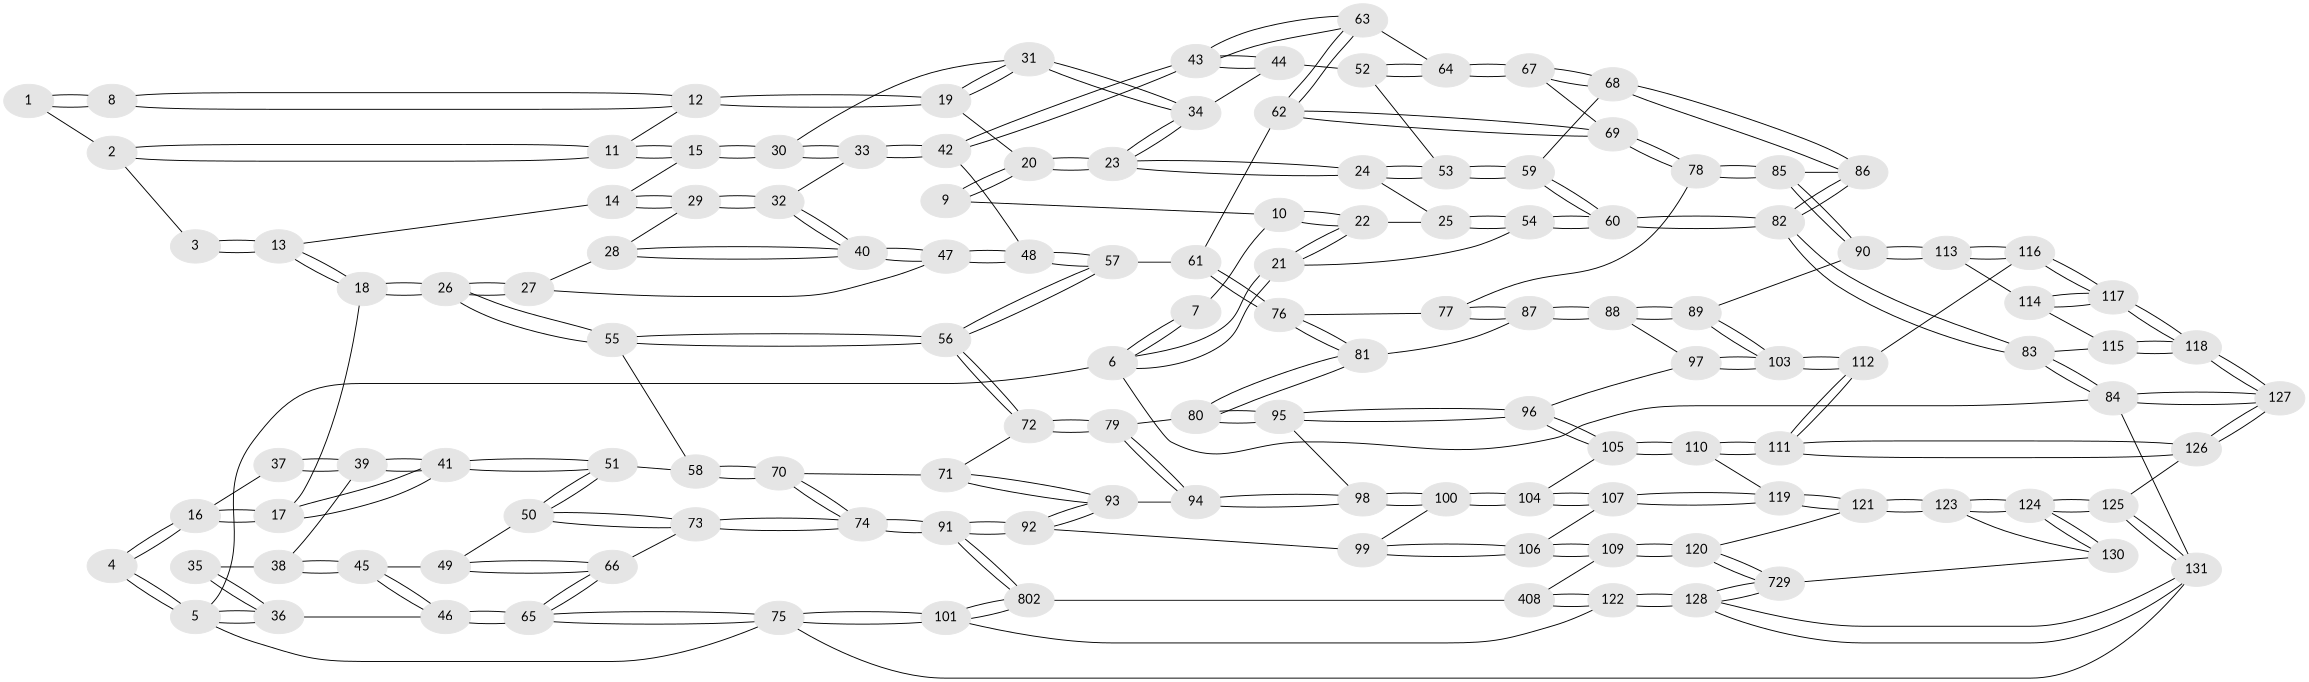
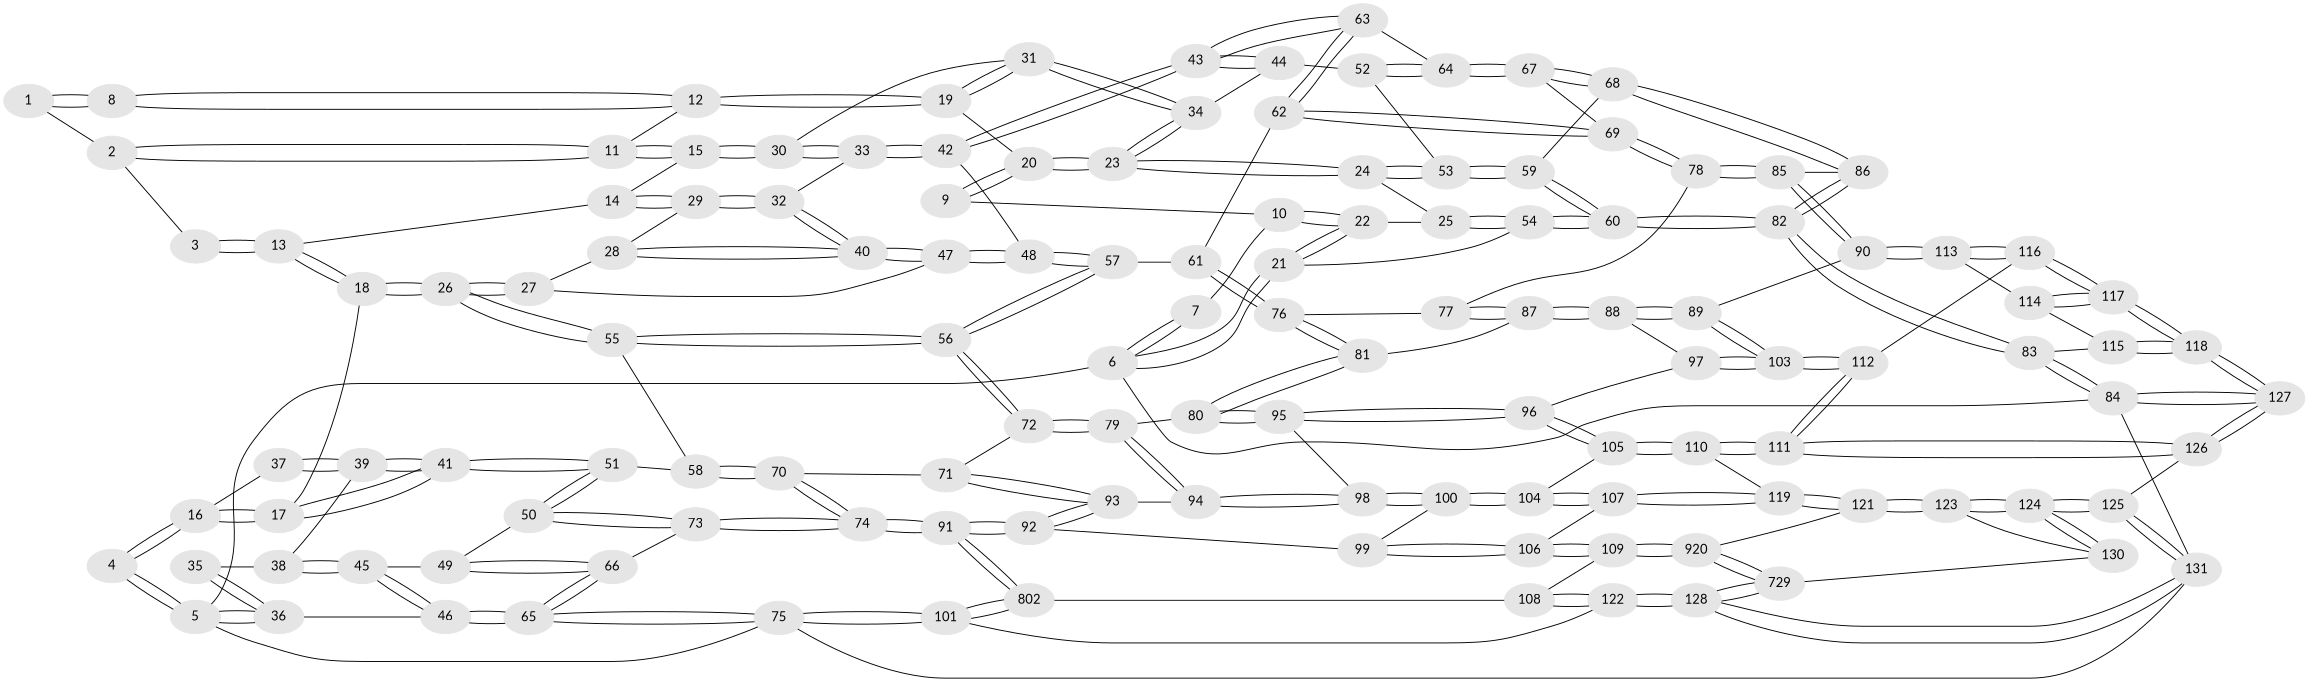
(1696, 550) -> (1696, 550)
(1529, 600) -> (1529, 600)
